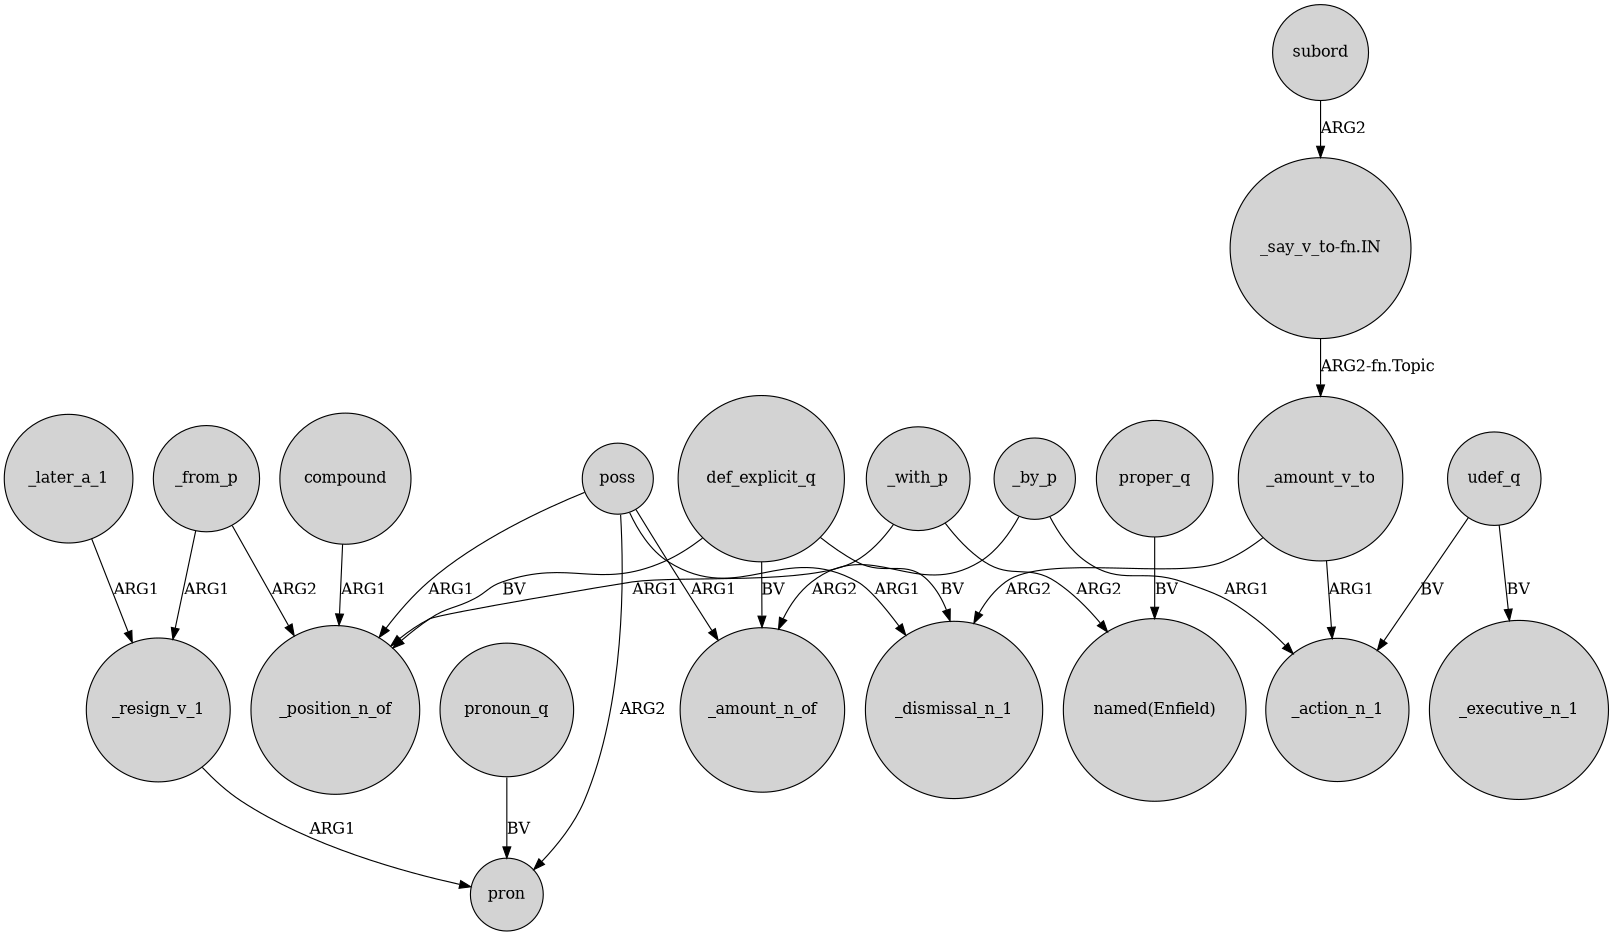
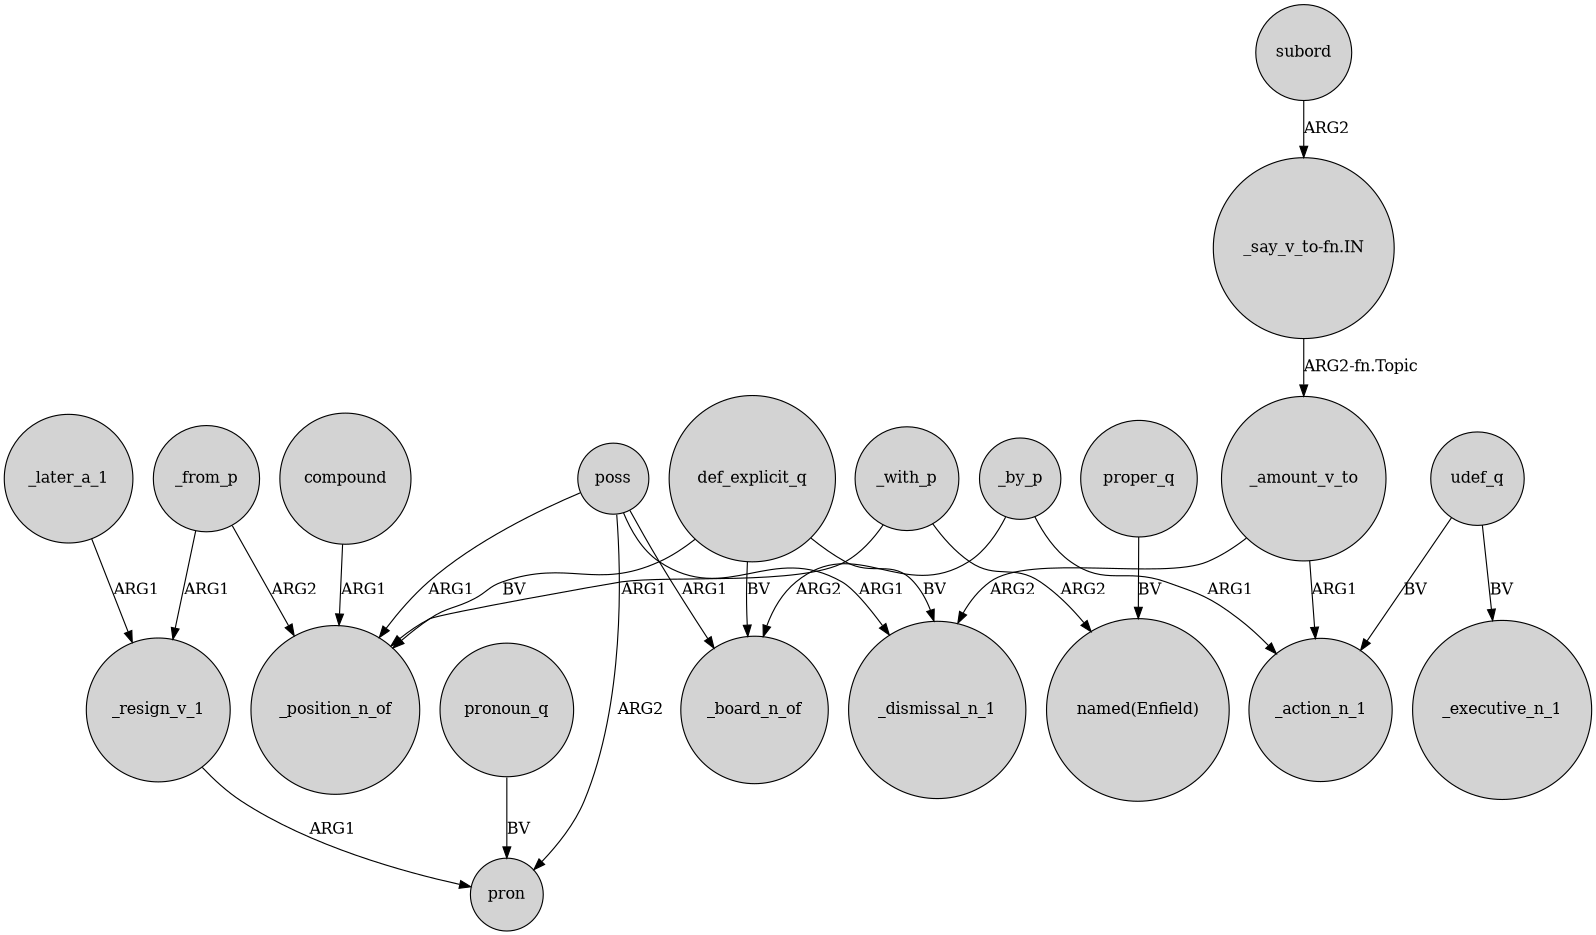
(762, 710) -> (755, 710)
